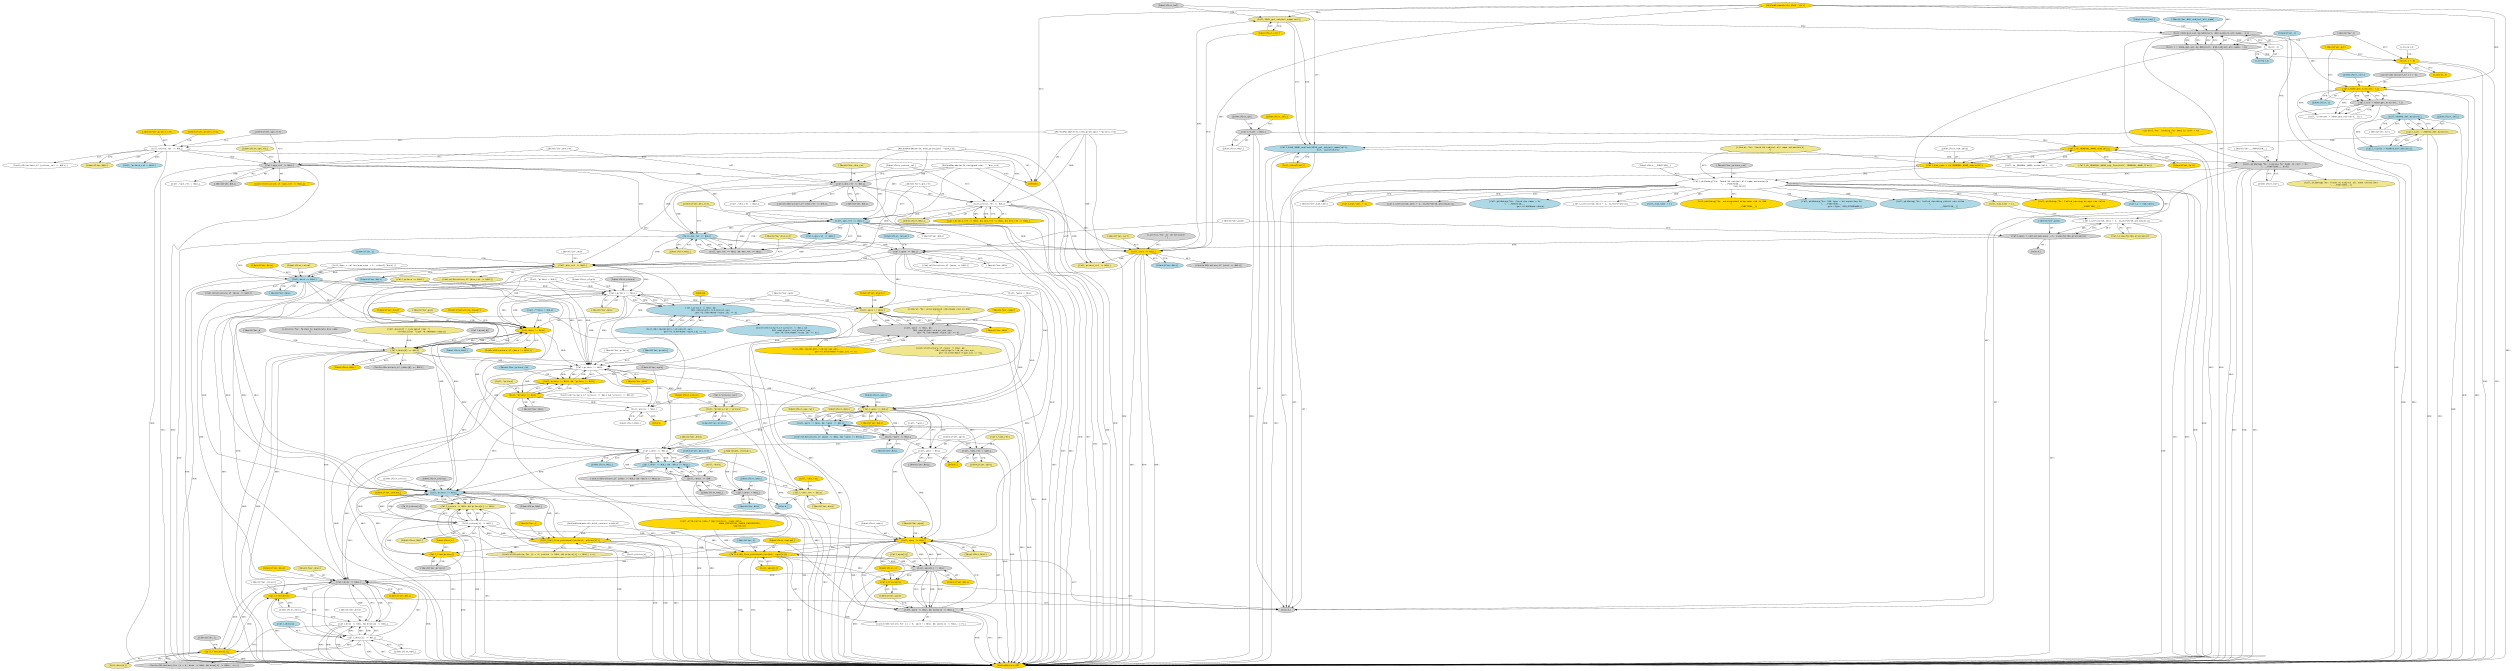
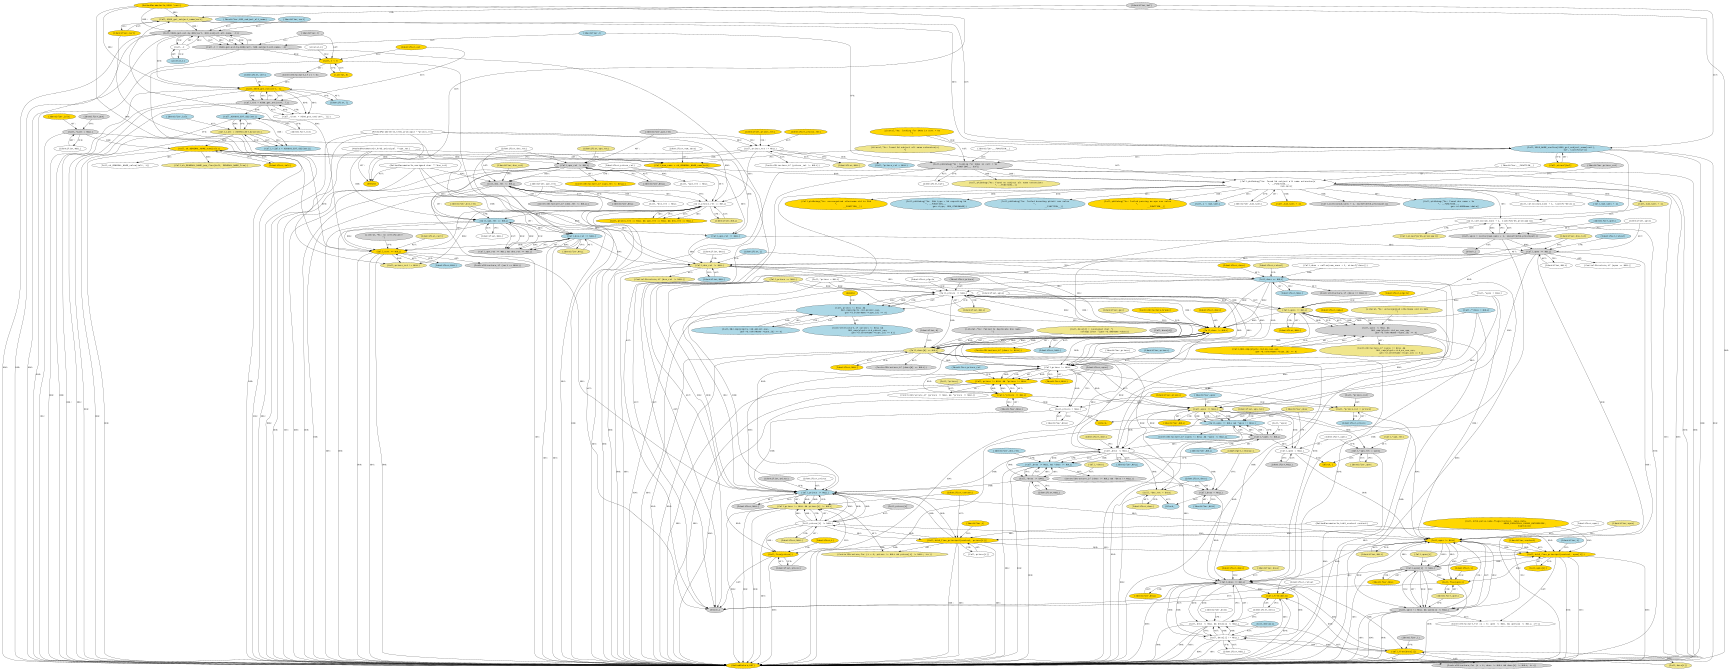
(2335, 117) -> (307, 117)
(809, 479) -> none
